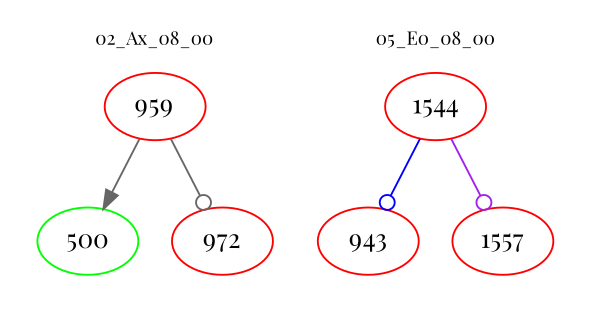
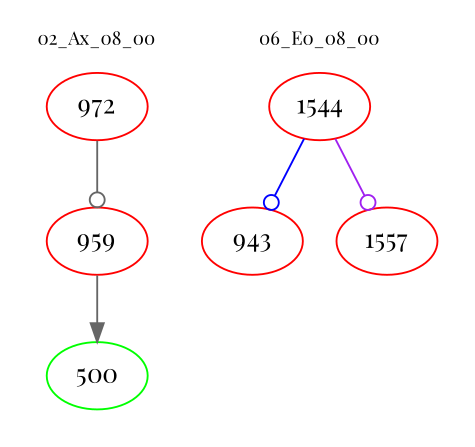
(436, 40) -> (320, 40)
(185, 167) -> (97, 167)
